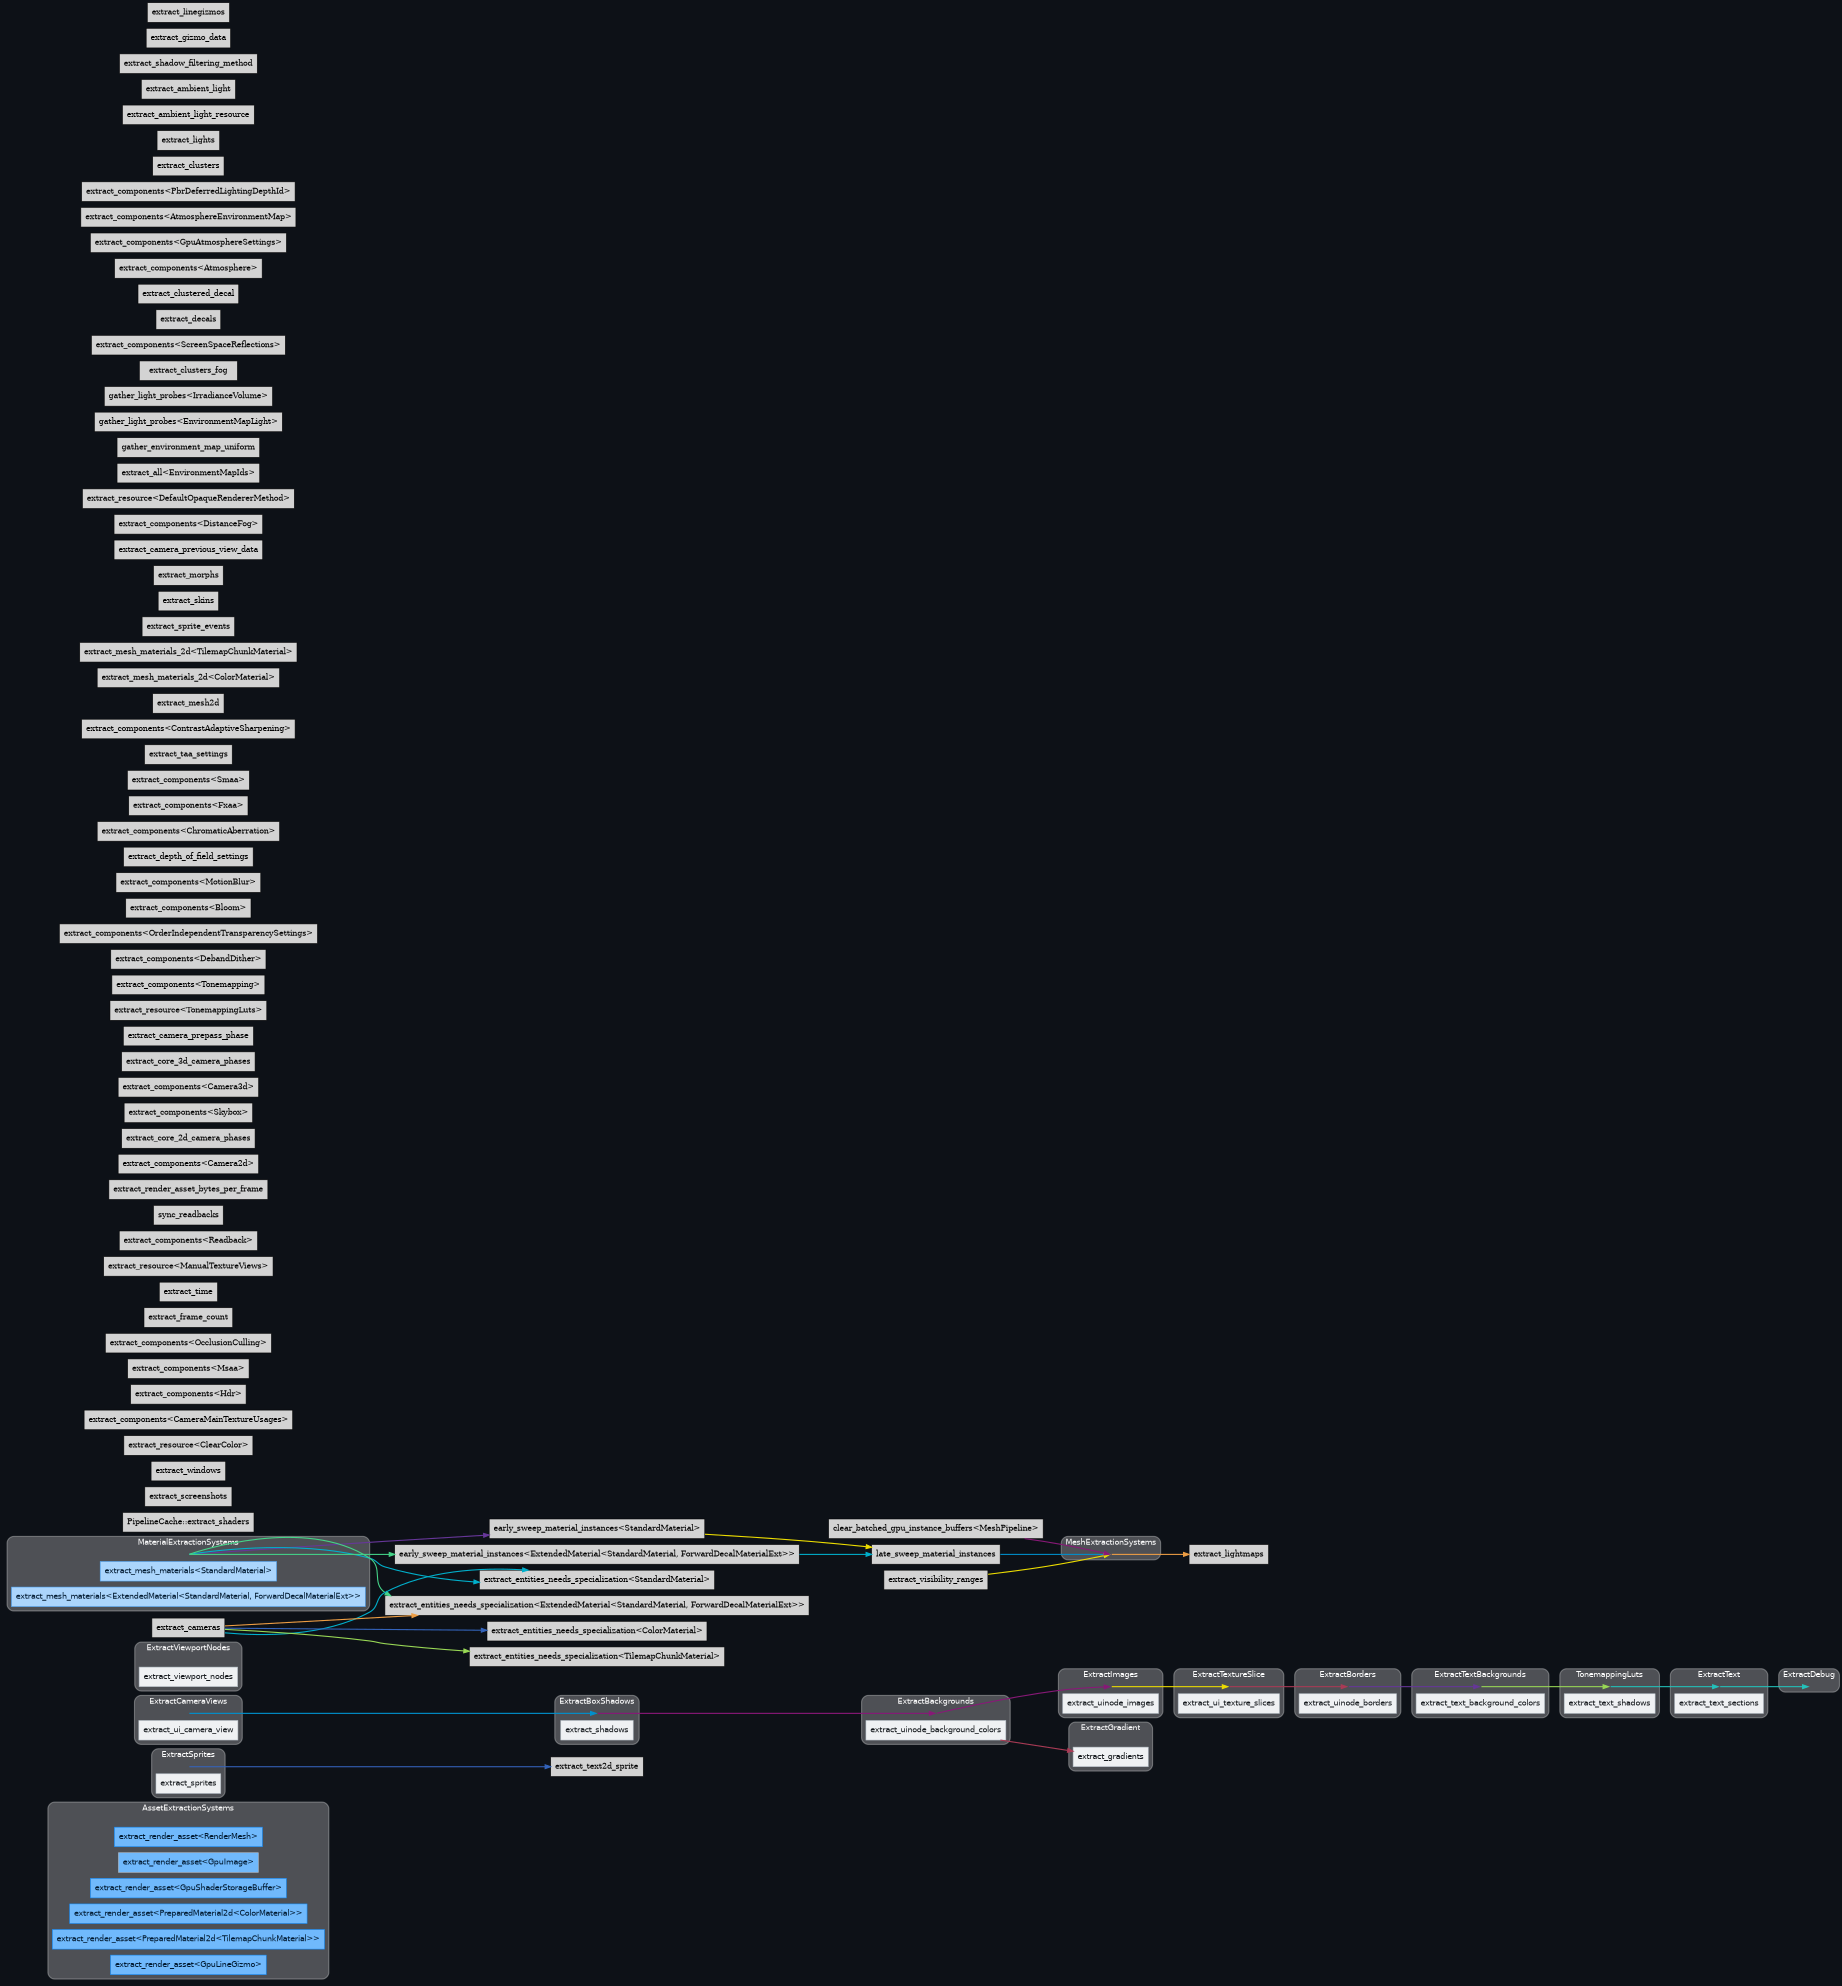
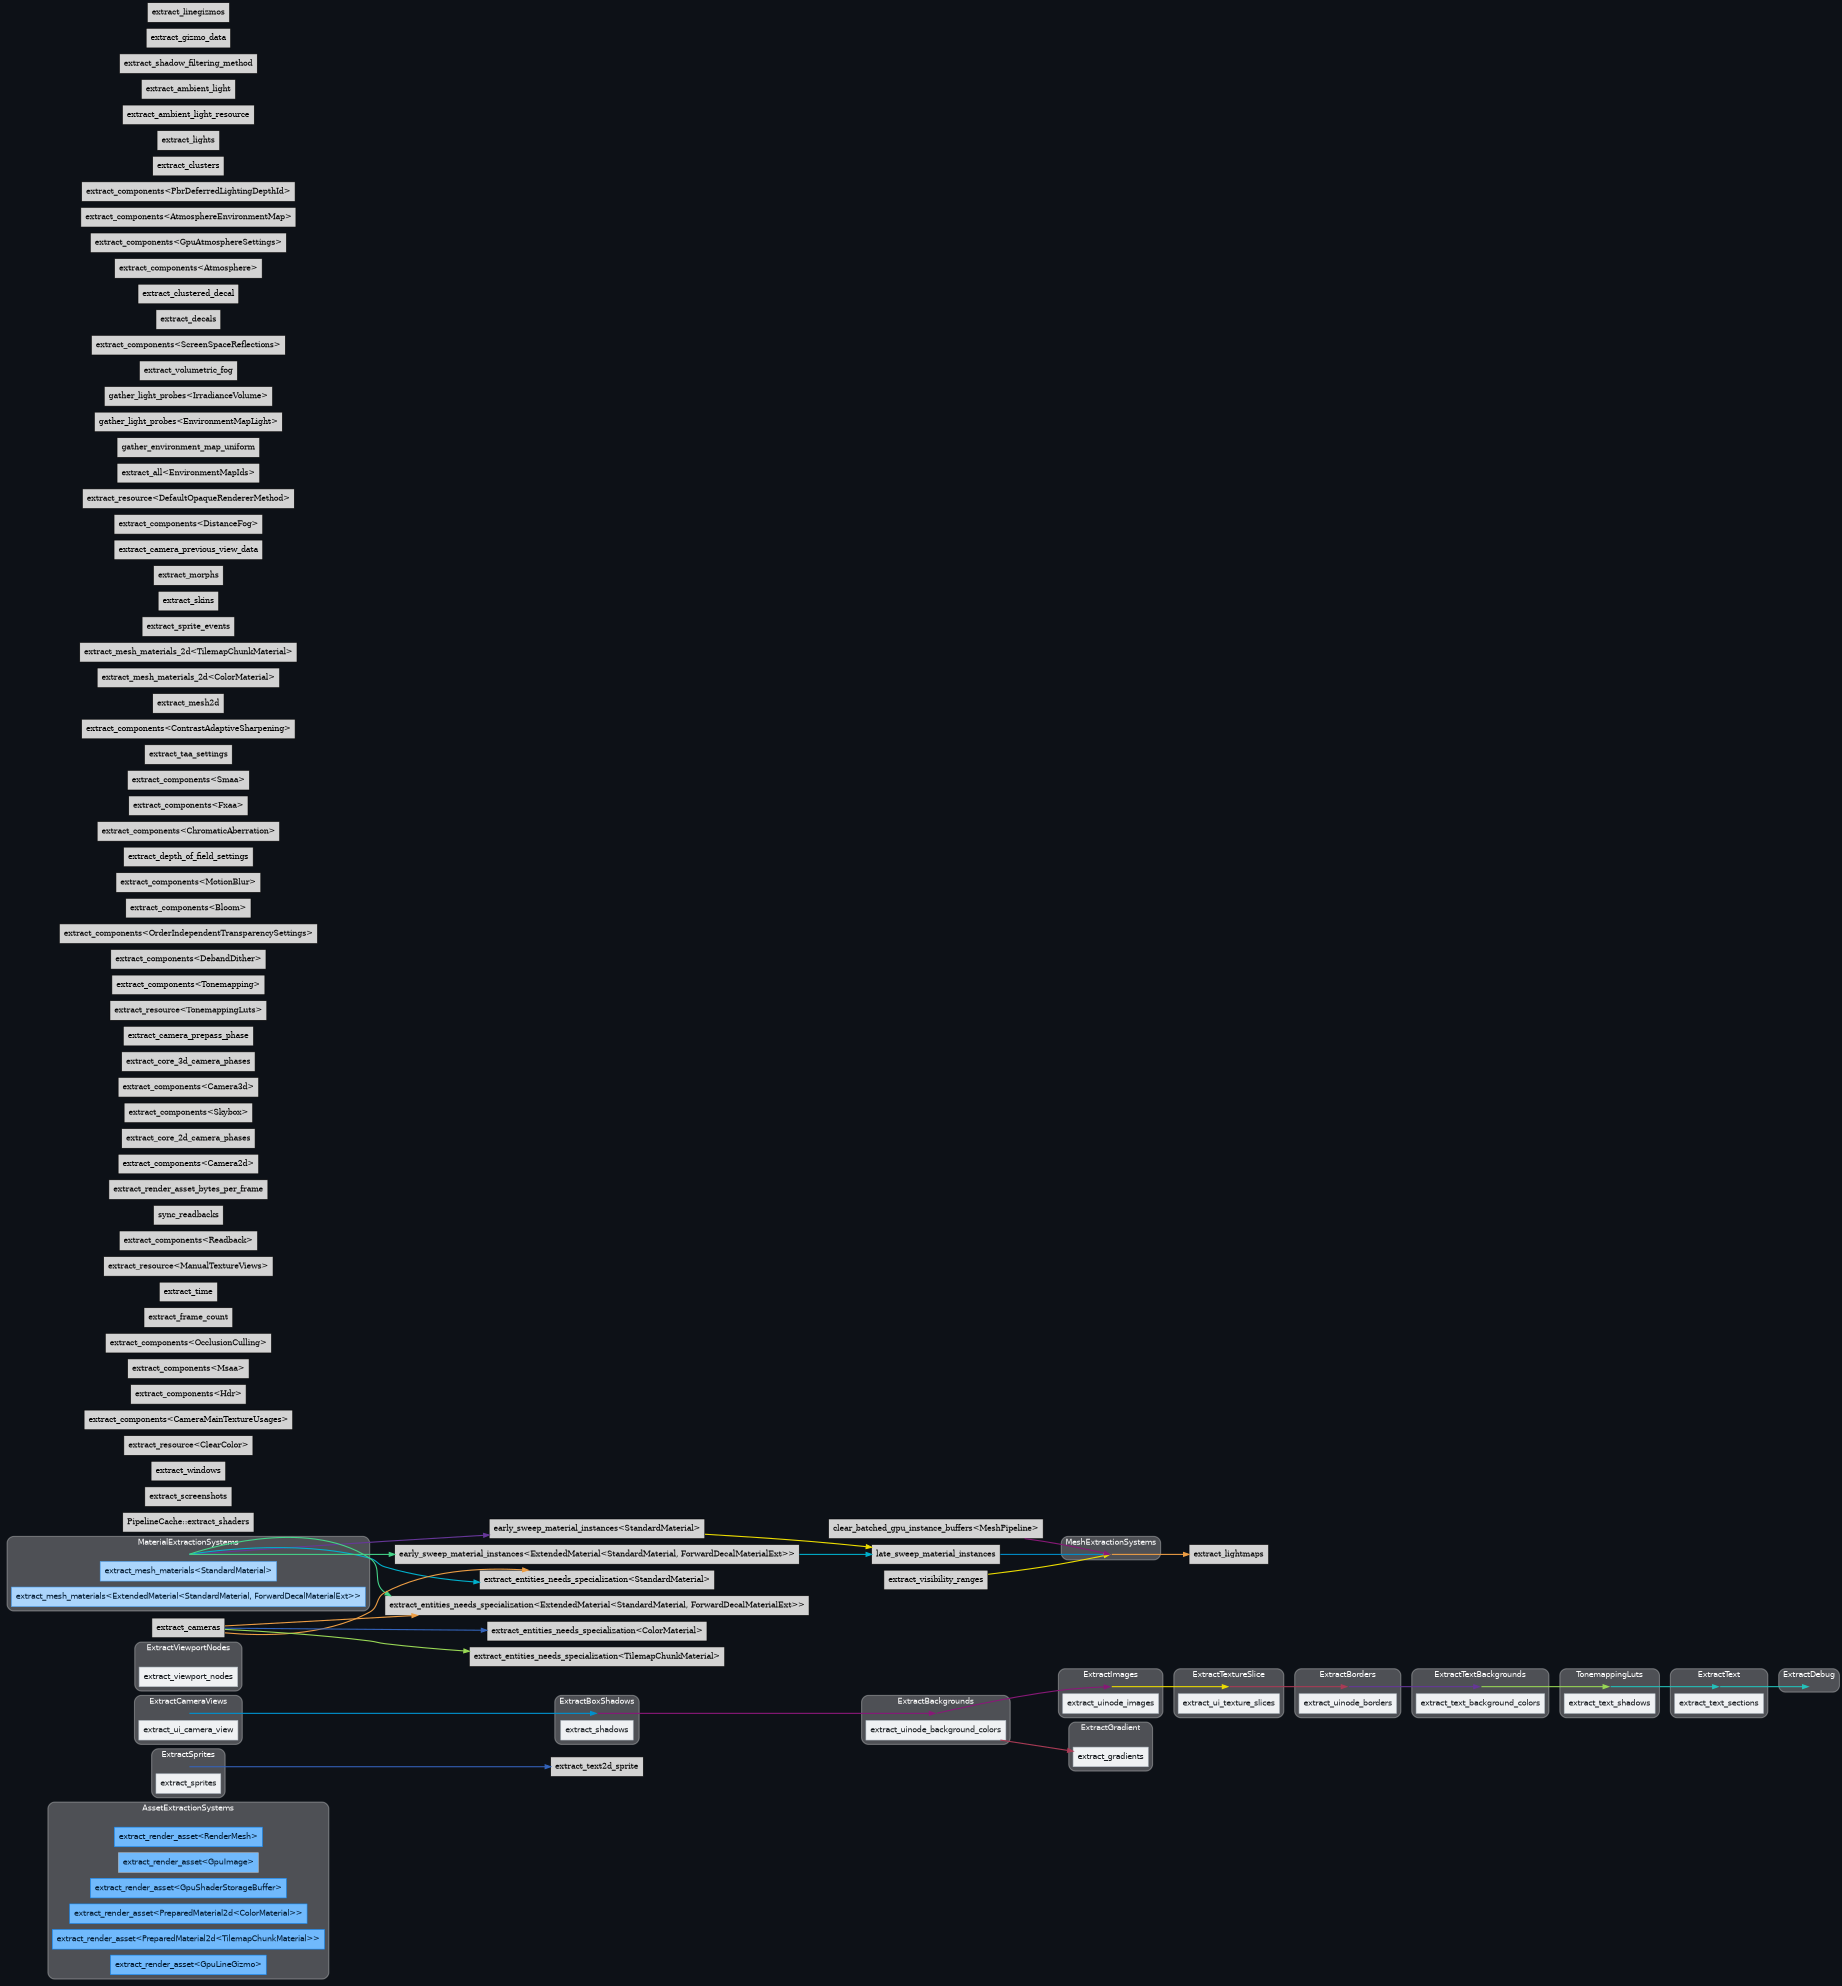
(188, 371) -> (188, 371)
(376, 1606) -> (376, 1606)
